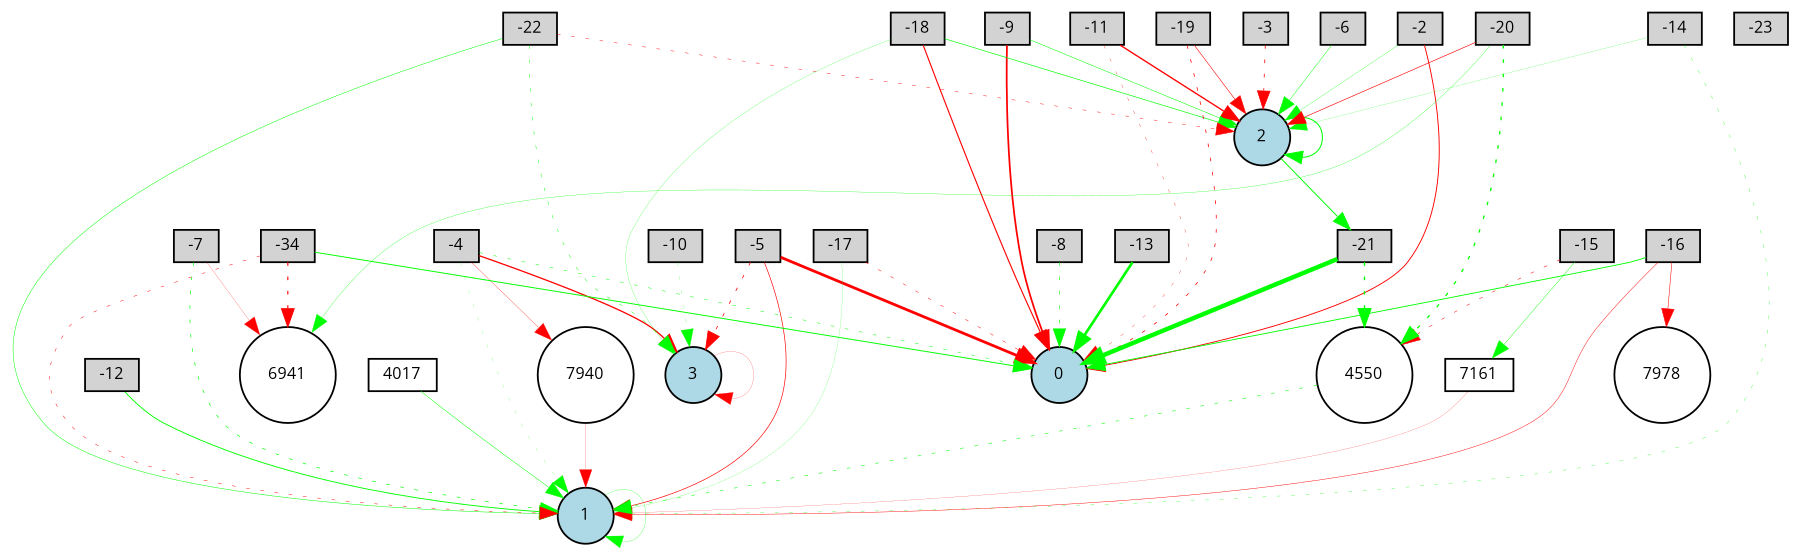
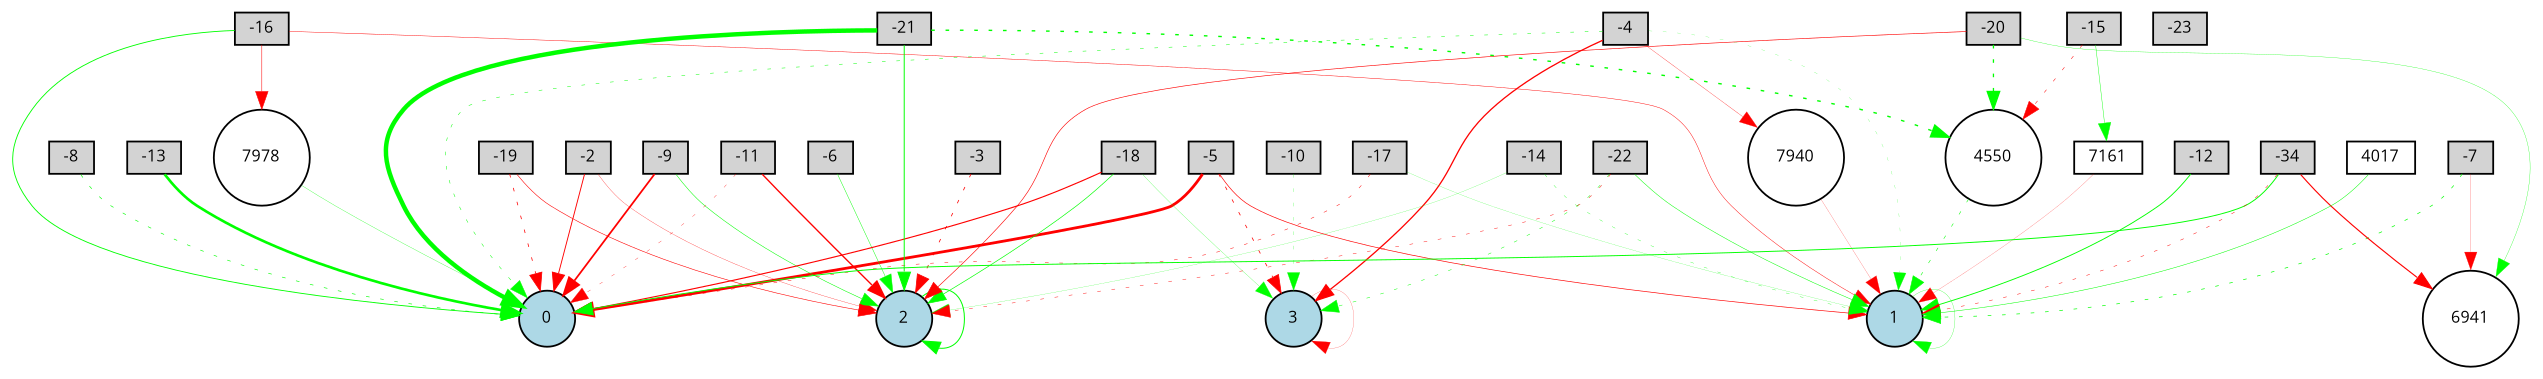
(1349, 78) -> (719, 257)
(1309, 187) -> (904, 158)
none -> (403, 243)
(288, 285) -> (2357, 229)
